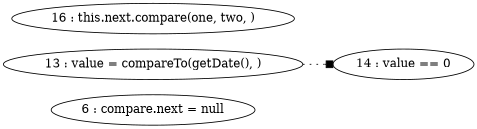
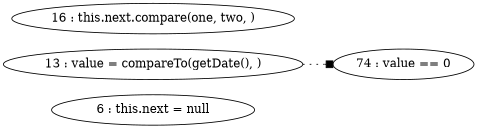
(403, 64) -> (403, 64)
(153, 110) -> (153, 110)
